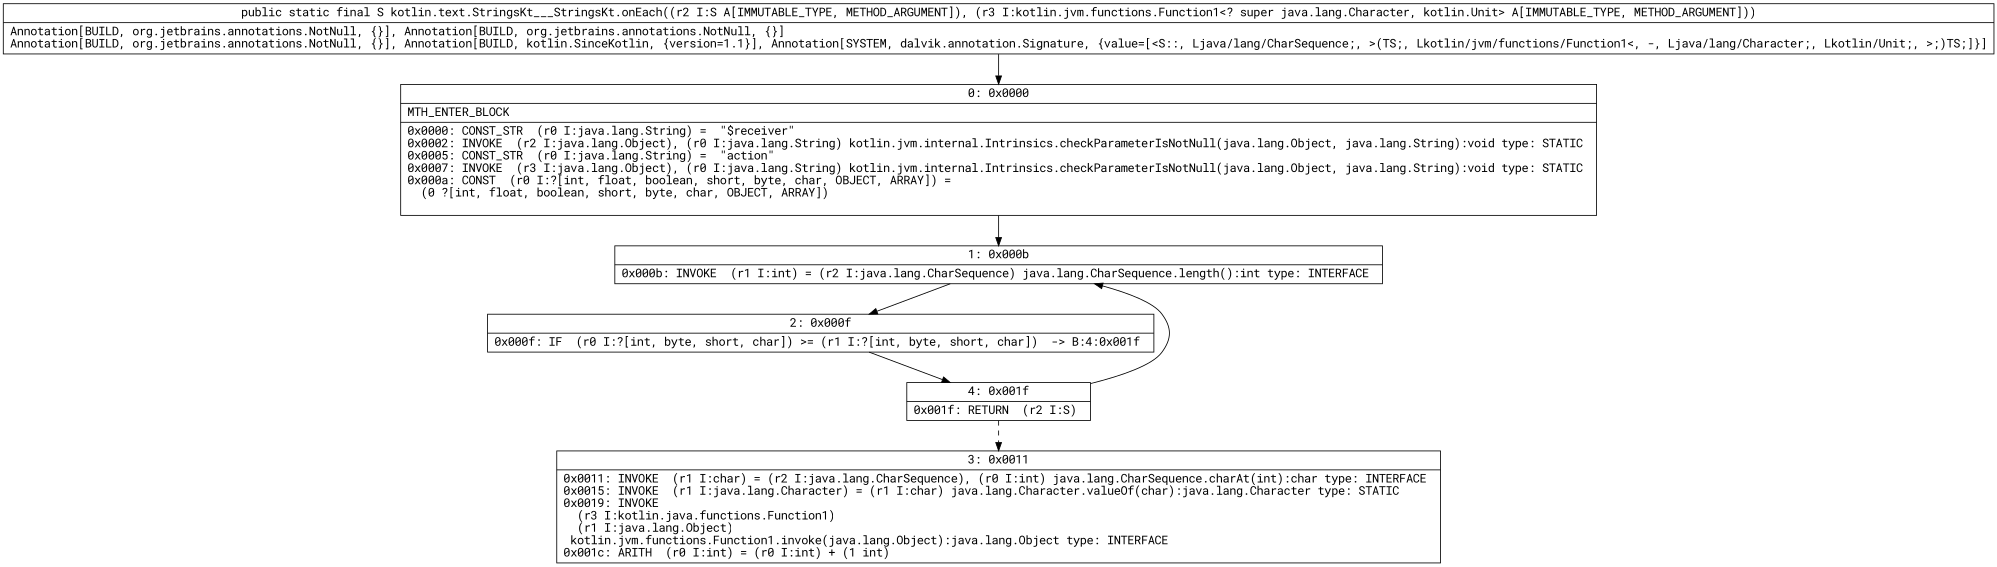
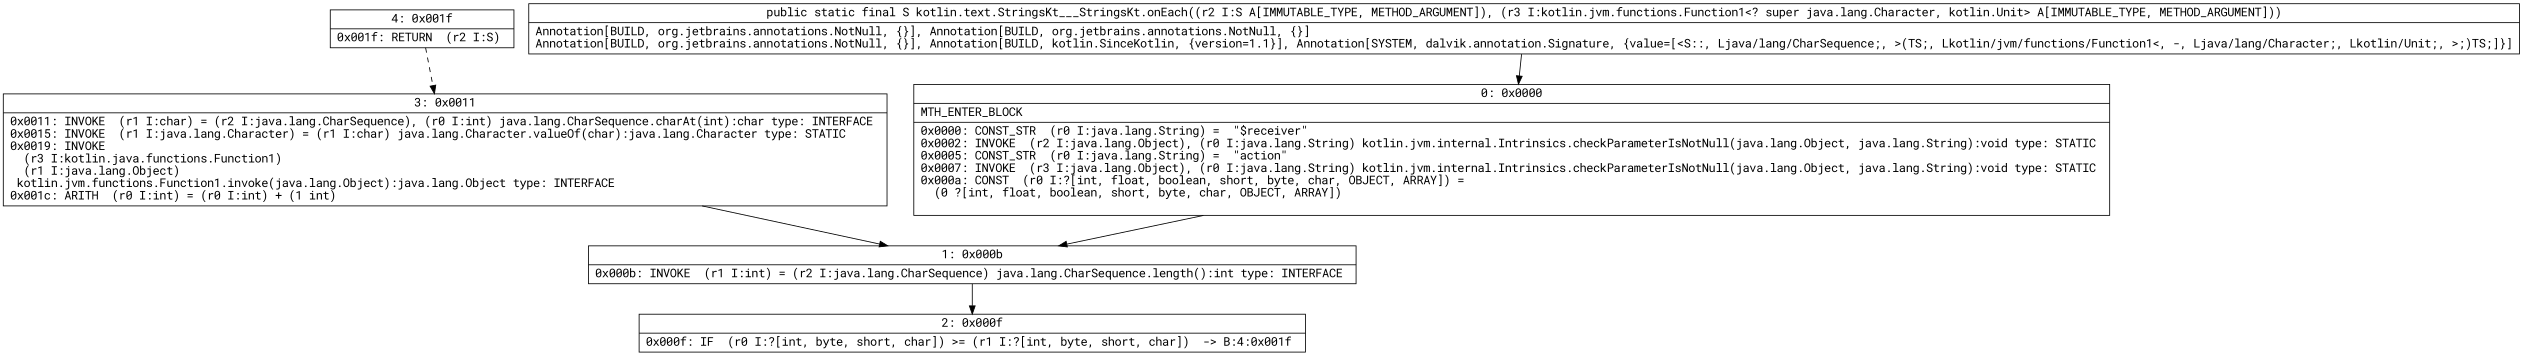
(1169, 339) -> (791, 225)
(906, 366) -> none
